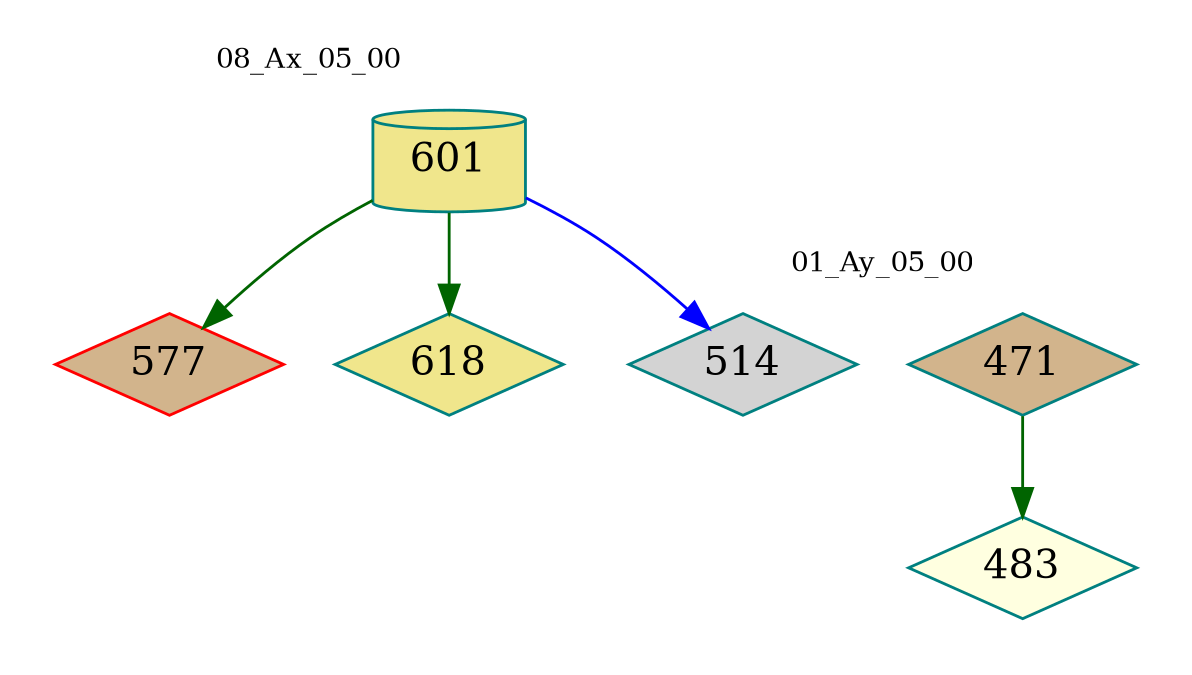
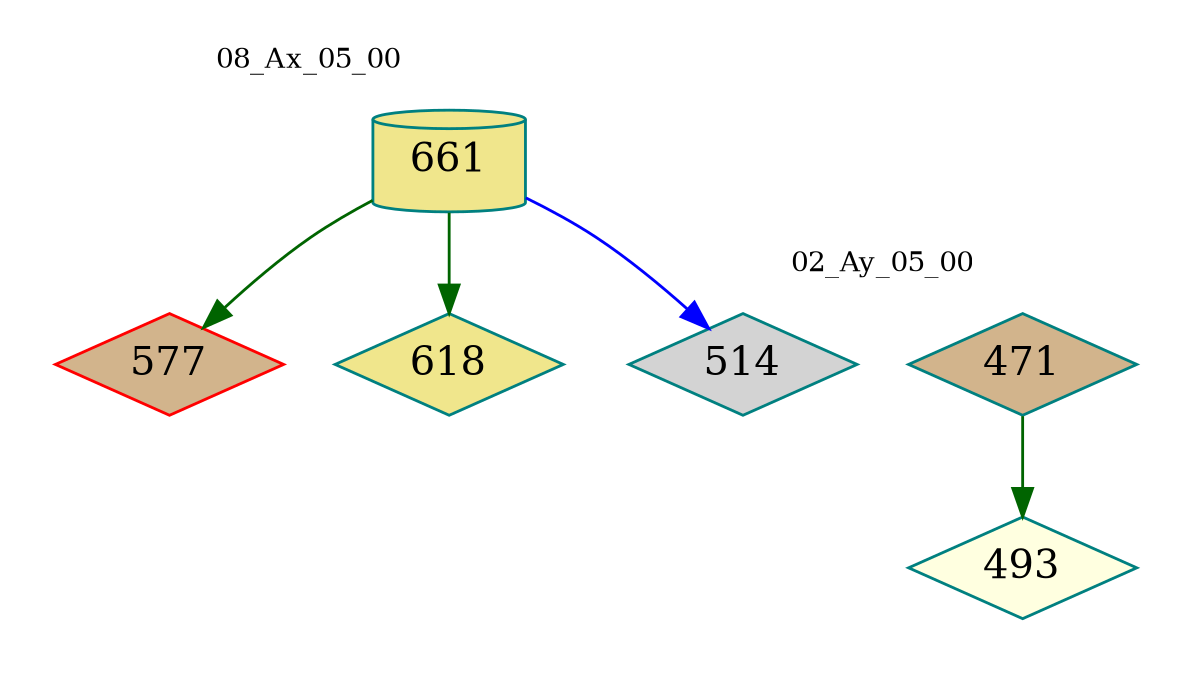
(449, 161) -> (449, 161)
(883, 264) -> (883, 264)
(1023, 568) -> (1023, 568)
